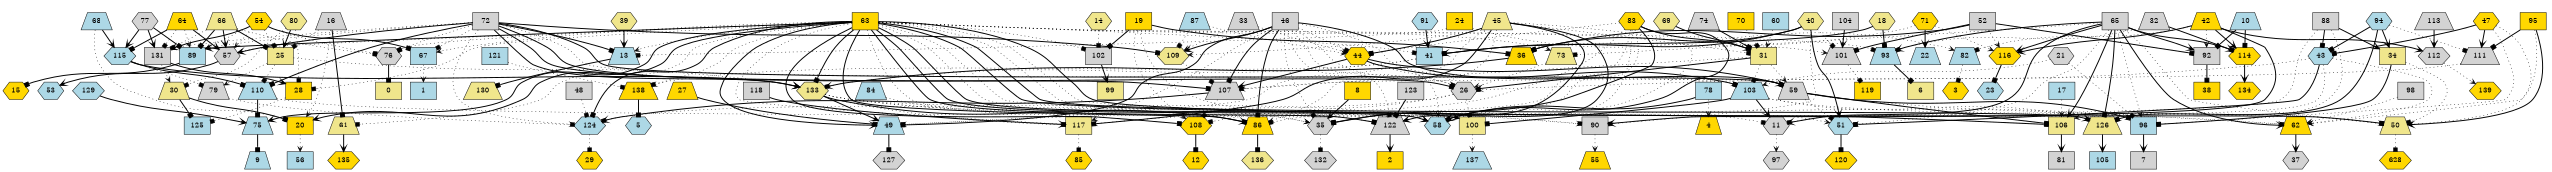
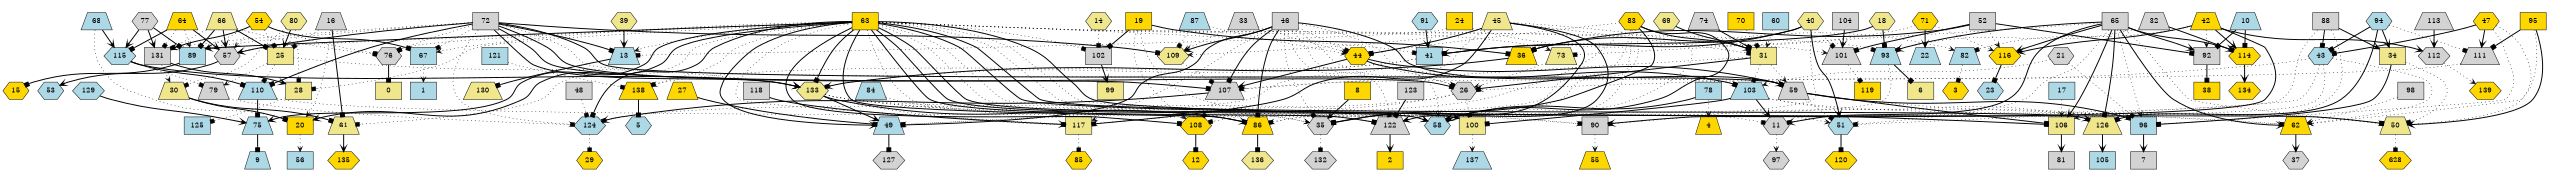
(1330, 89) -> (1598, 116)
(299, 91) -> (299, 91)
(183, 104) -> (262, 109)
(2099, 113) -> (2099, 113)
